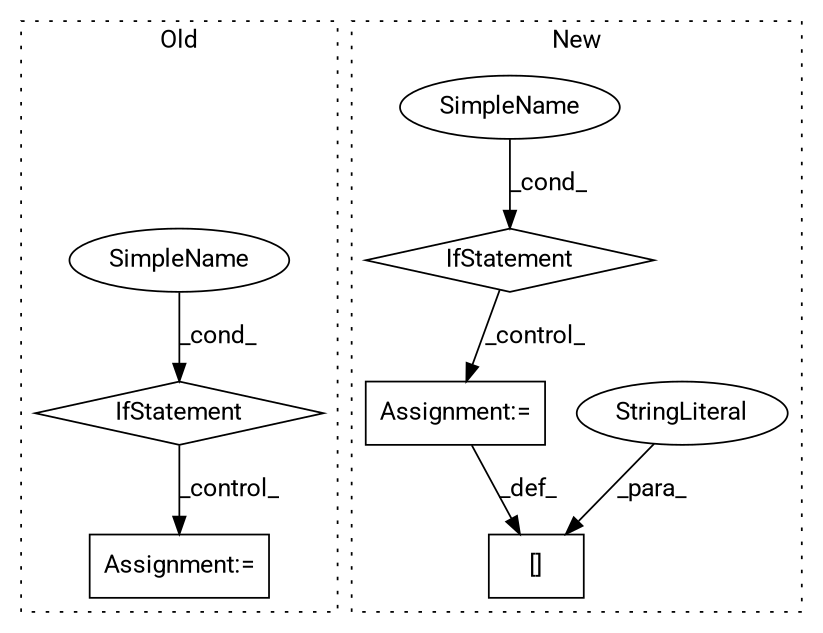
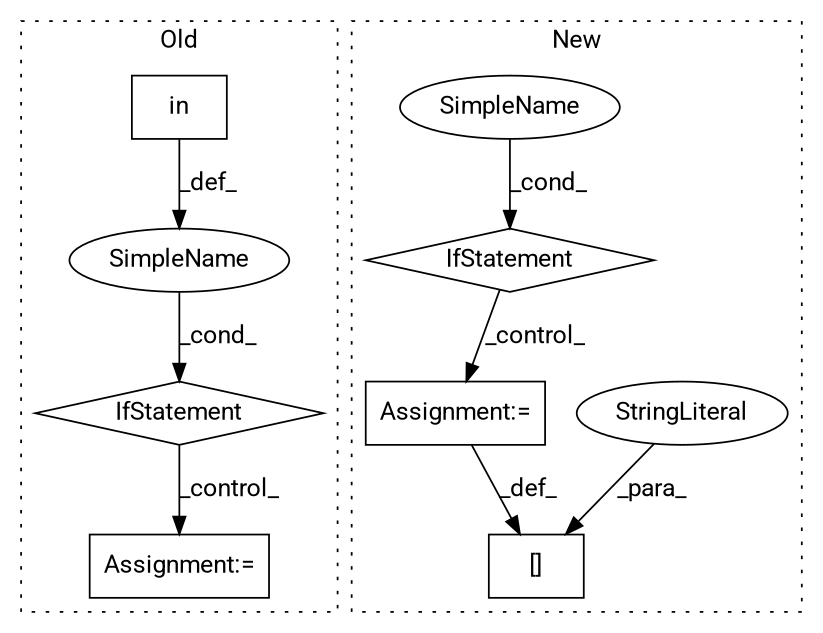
none -> (179, 107)
